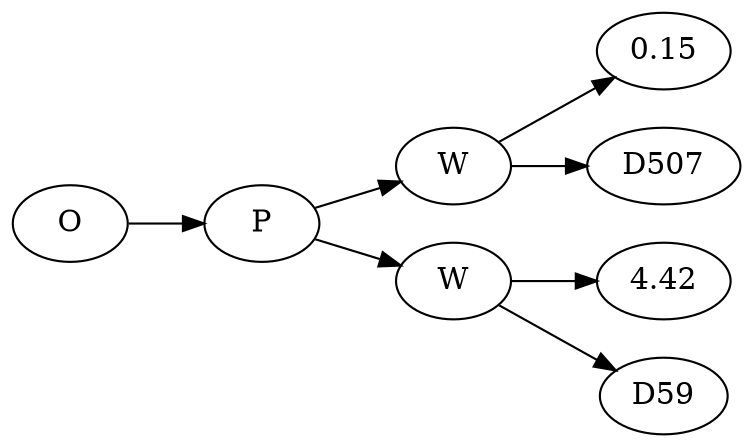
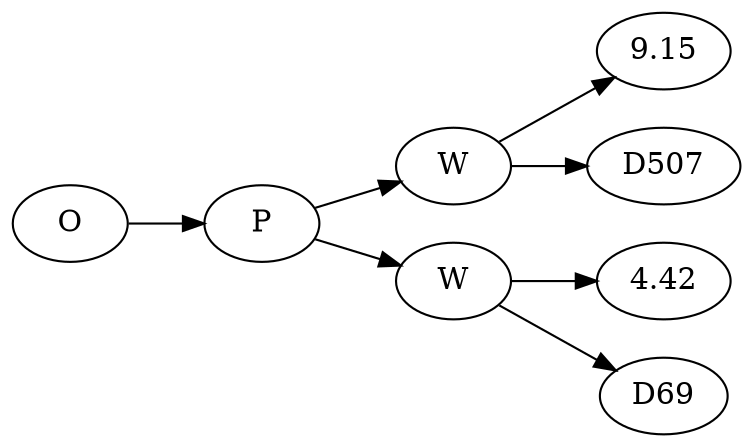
(664, 51) -> (664, 51)
(664, 396) -> (664, 396)
